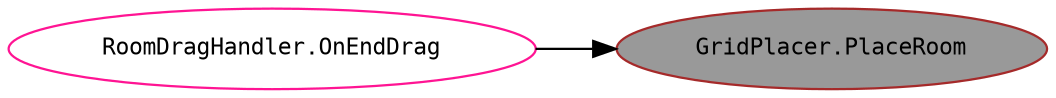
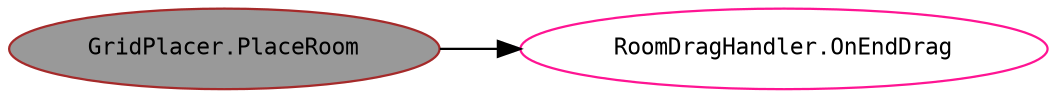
(564, 49) -> (469, 49)
